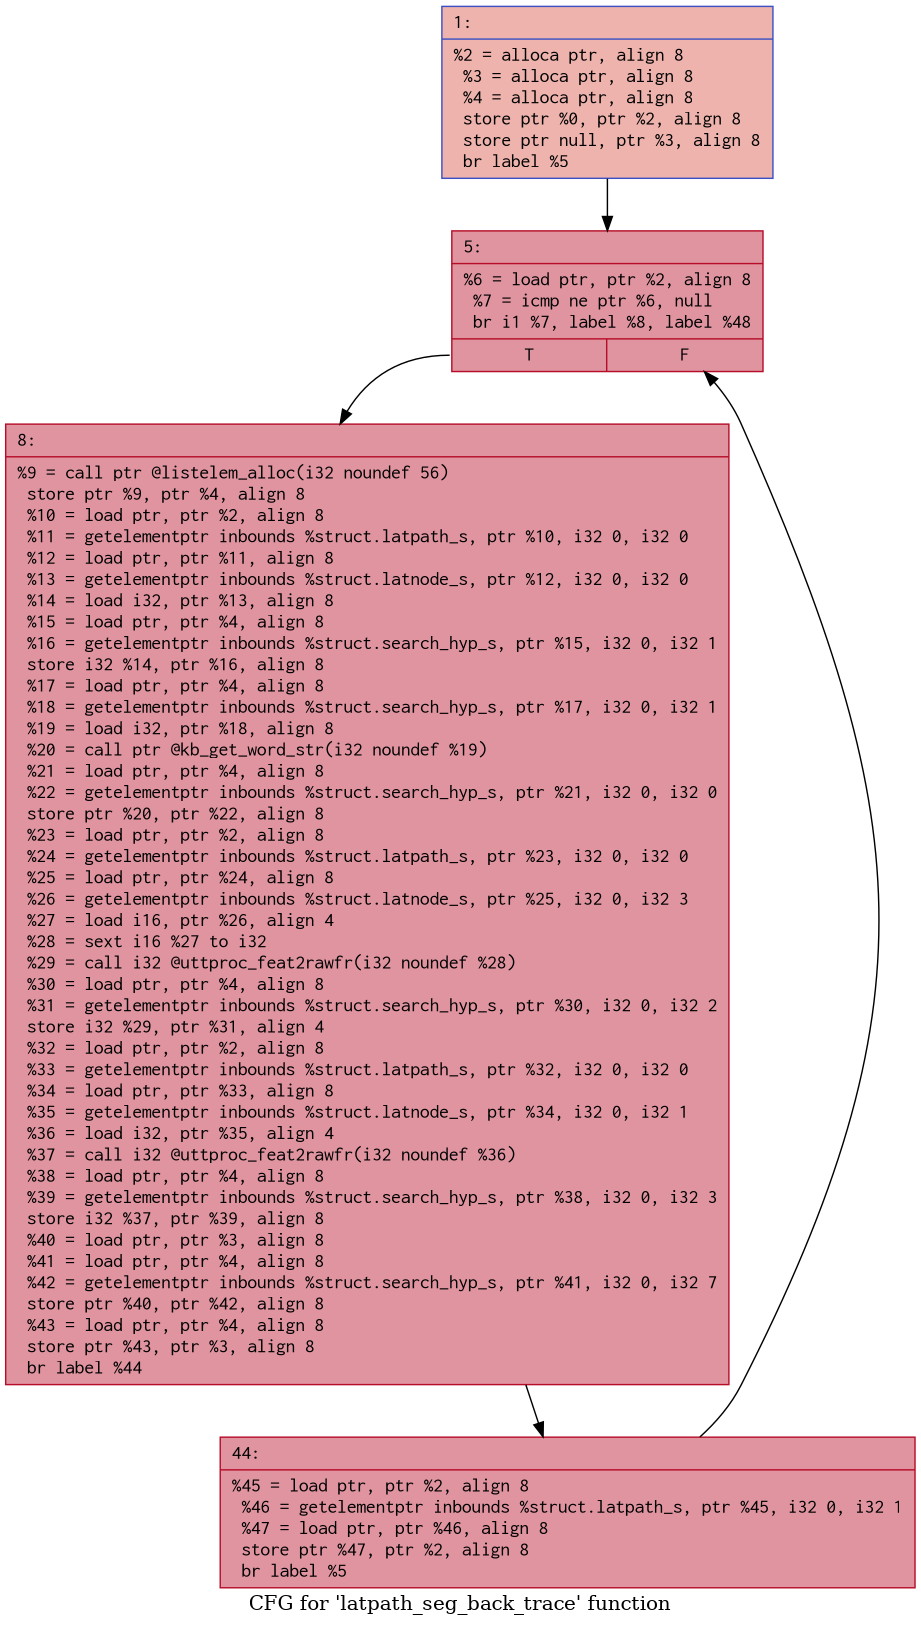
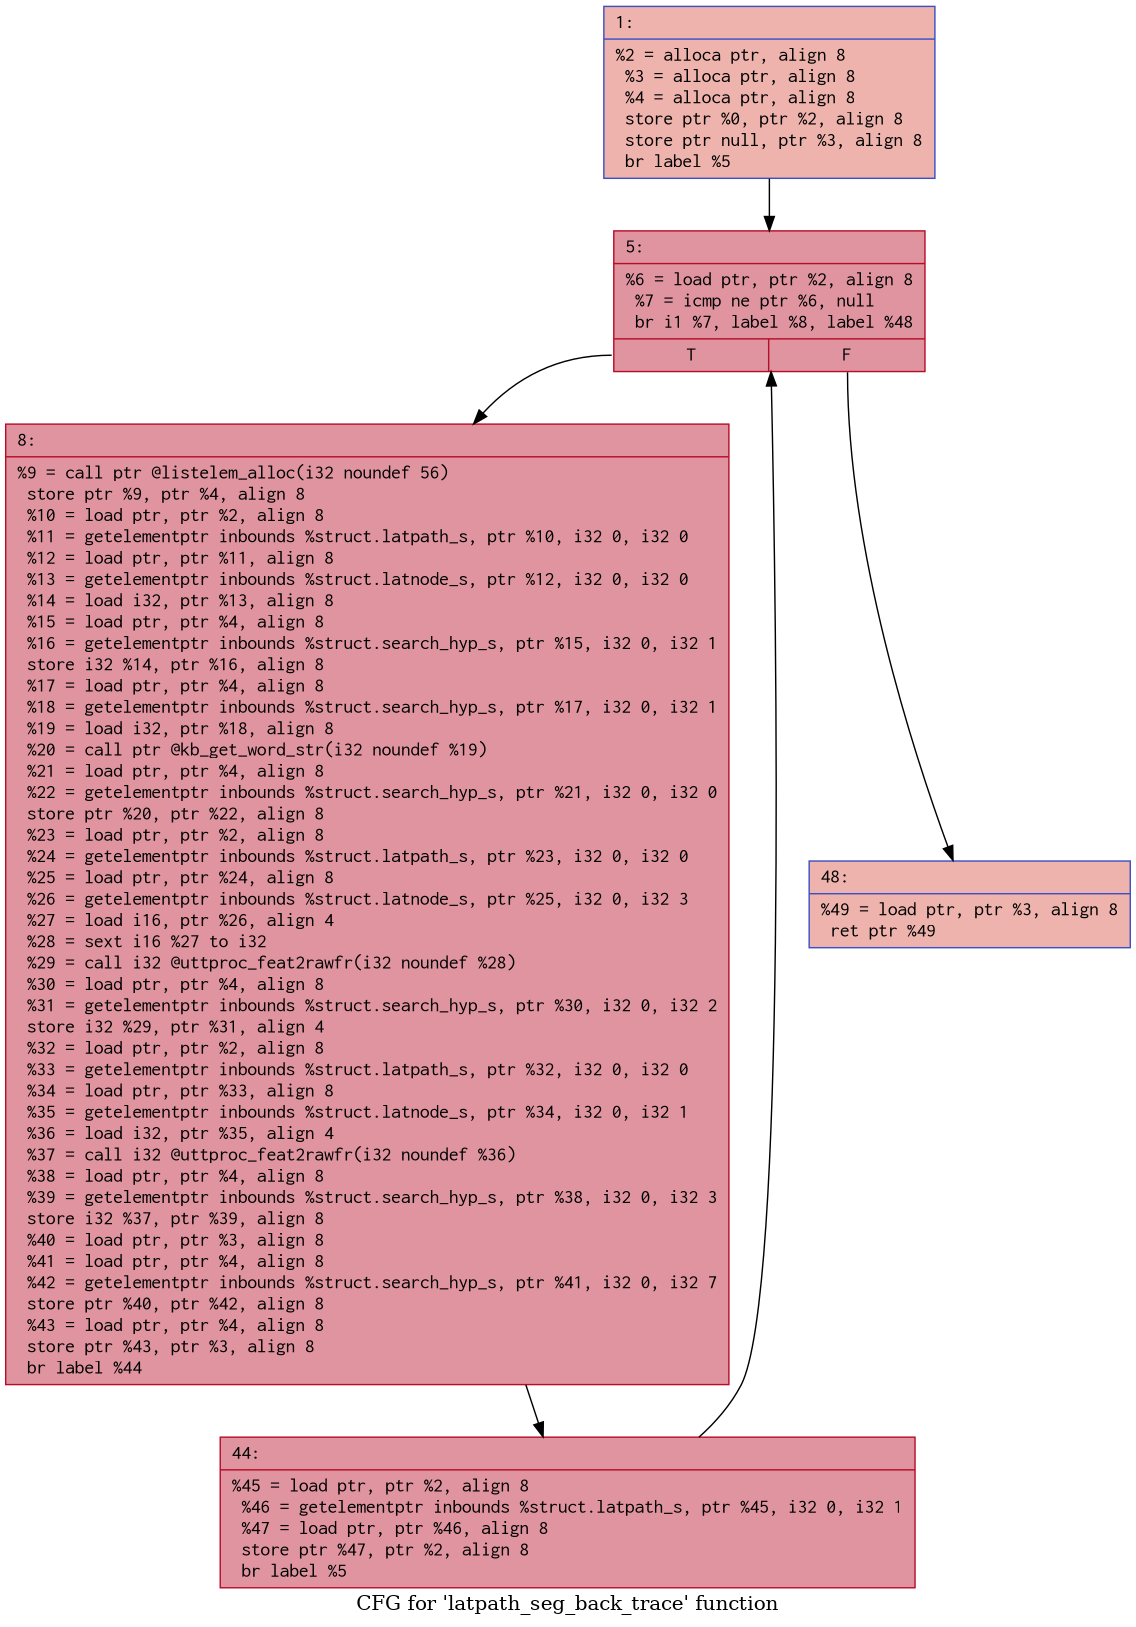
none -> (970, 904)
